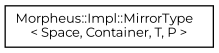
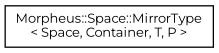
(109, 27) -> (109, 27)
